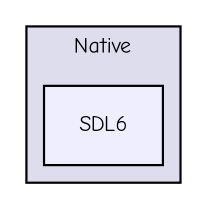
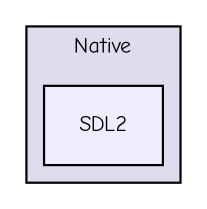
(103, 125) -> (103, 125)
